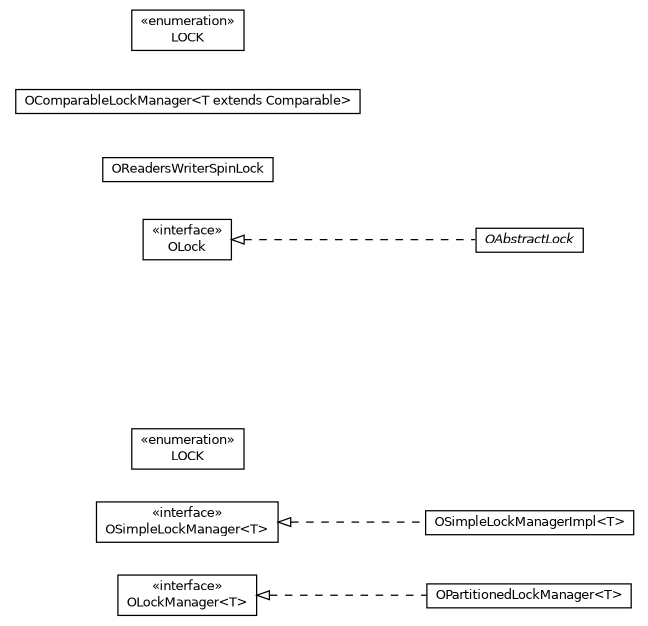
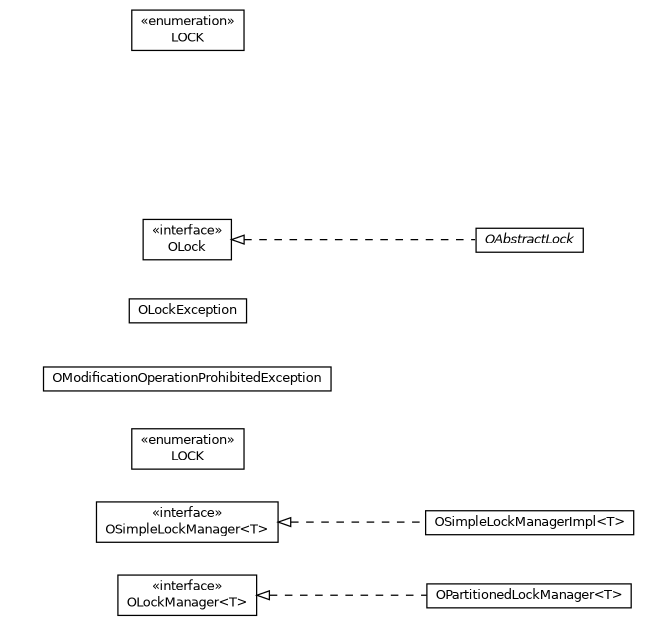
(187, 101) -> none
(187, 169) -> none
none -> (187, 310)
none -> (187, 378)
